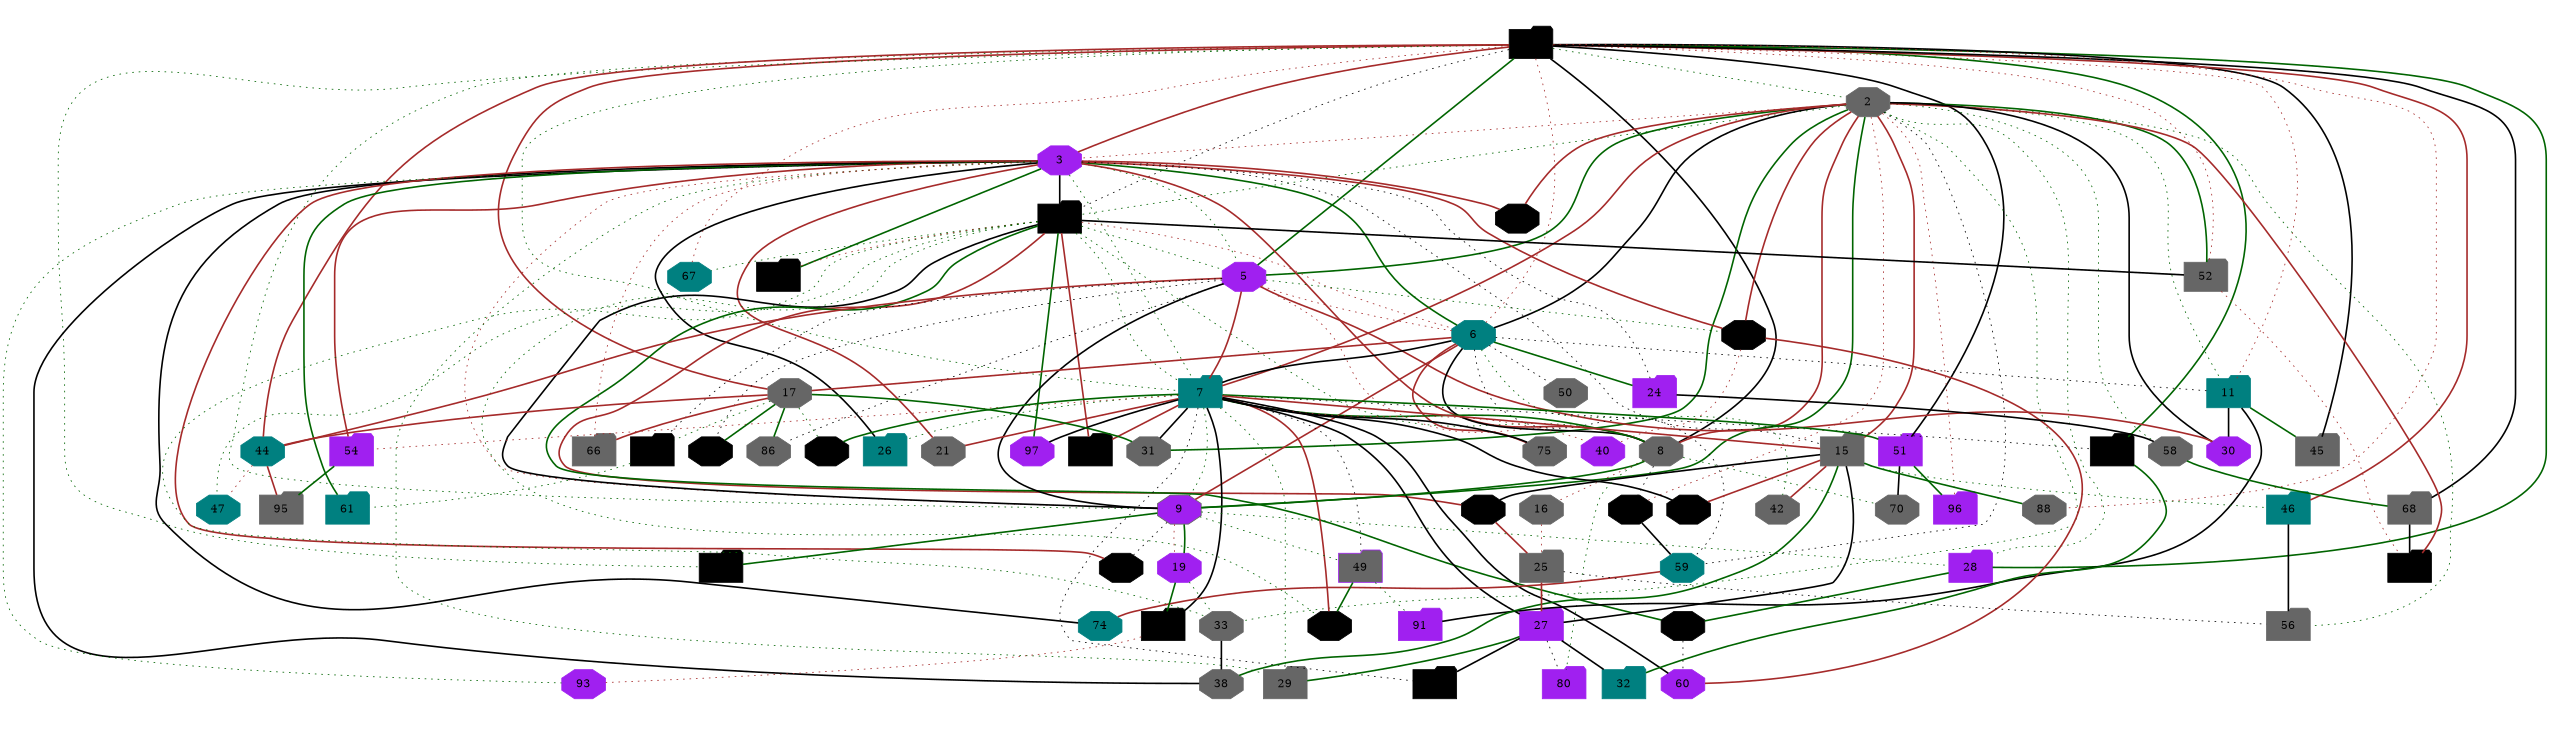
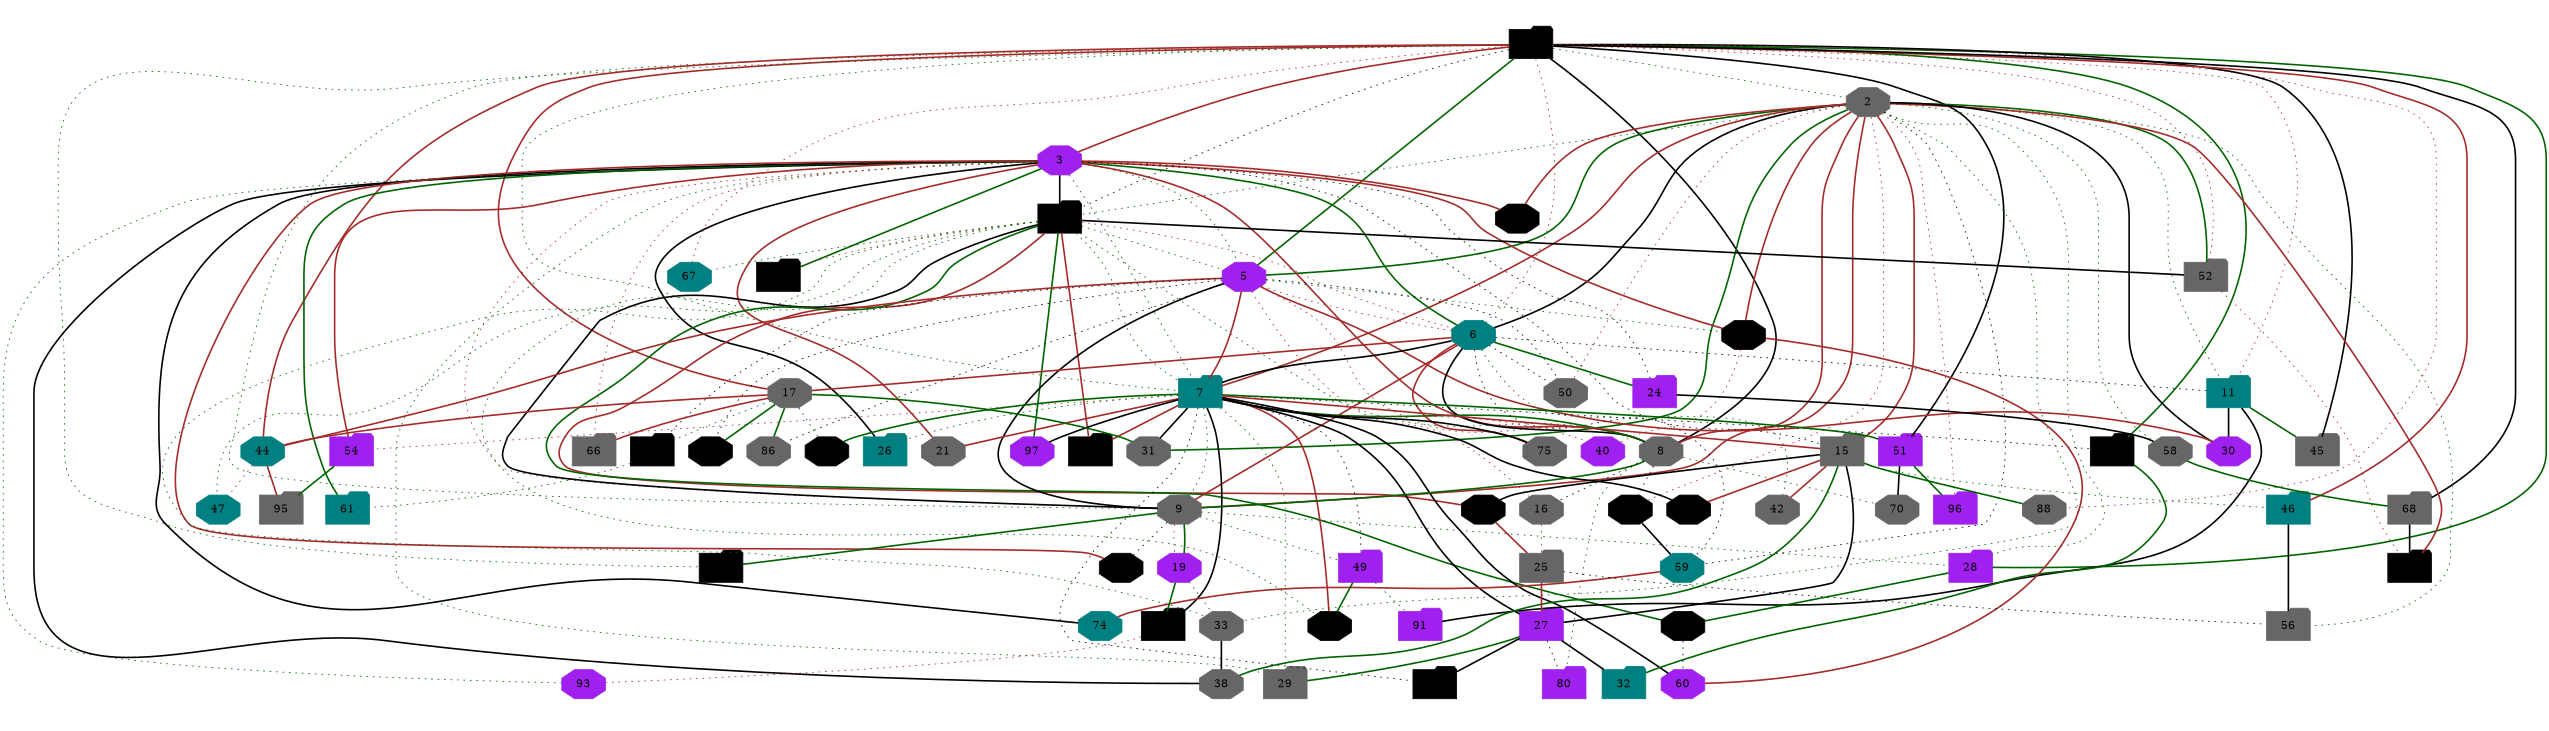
(1464, 131) -> (1681, 208)
none -> (1473, 310)
none -> (1329, 389)
(1799, 422) -> (1799, 422)
(1584, 489) -> (1584, 489)
(1179, 510) -> (1179, 510)
(1360, 568) -> (1360, 568)
